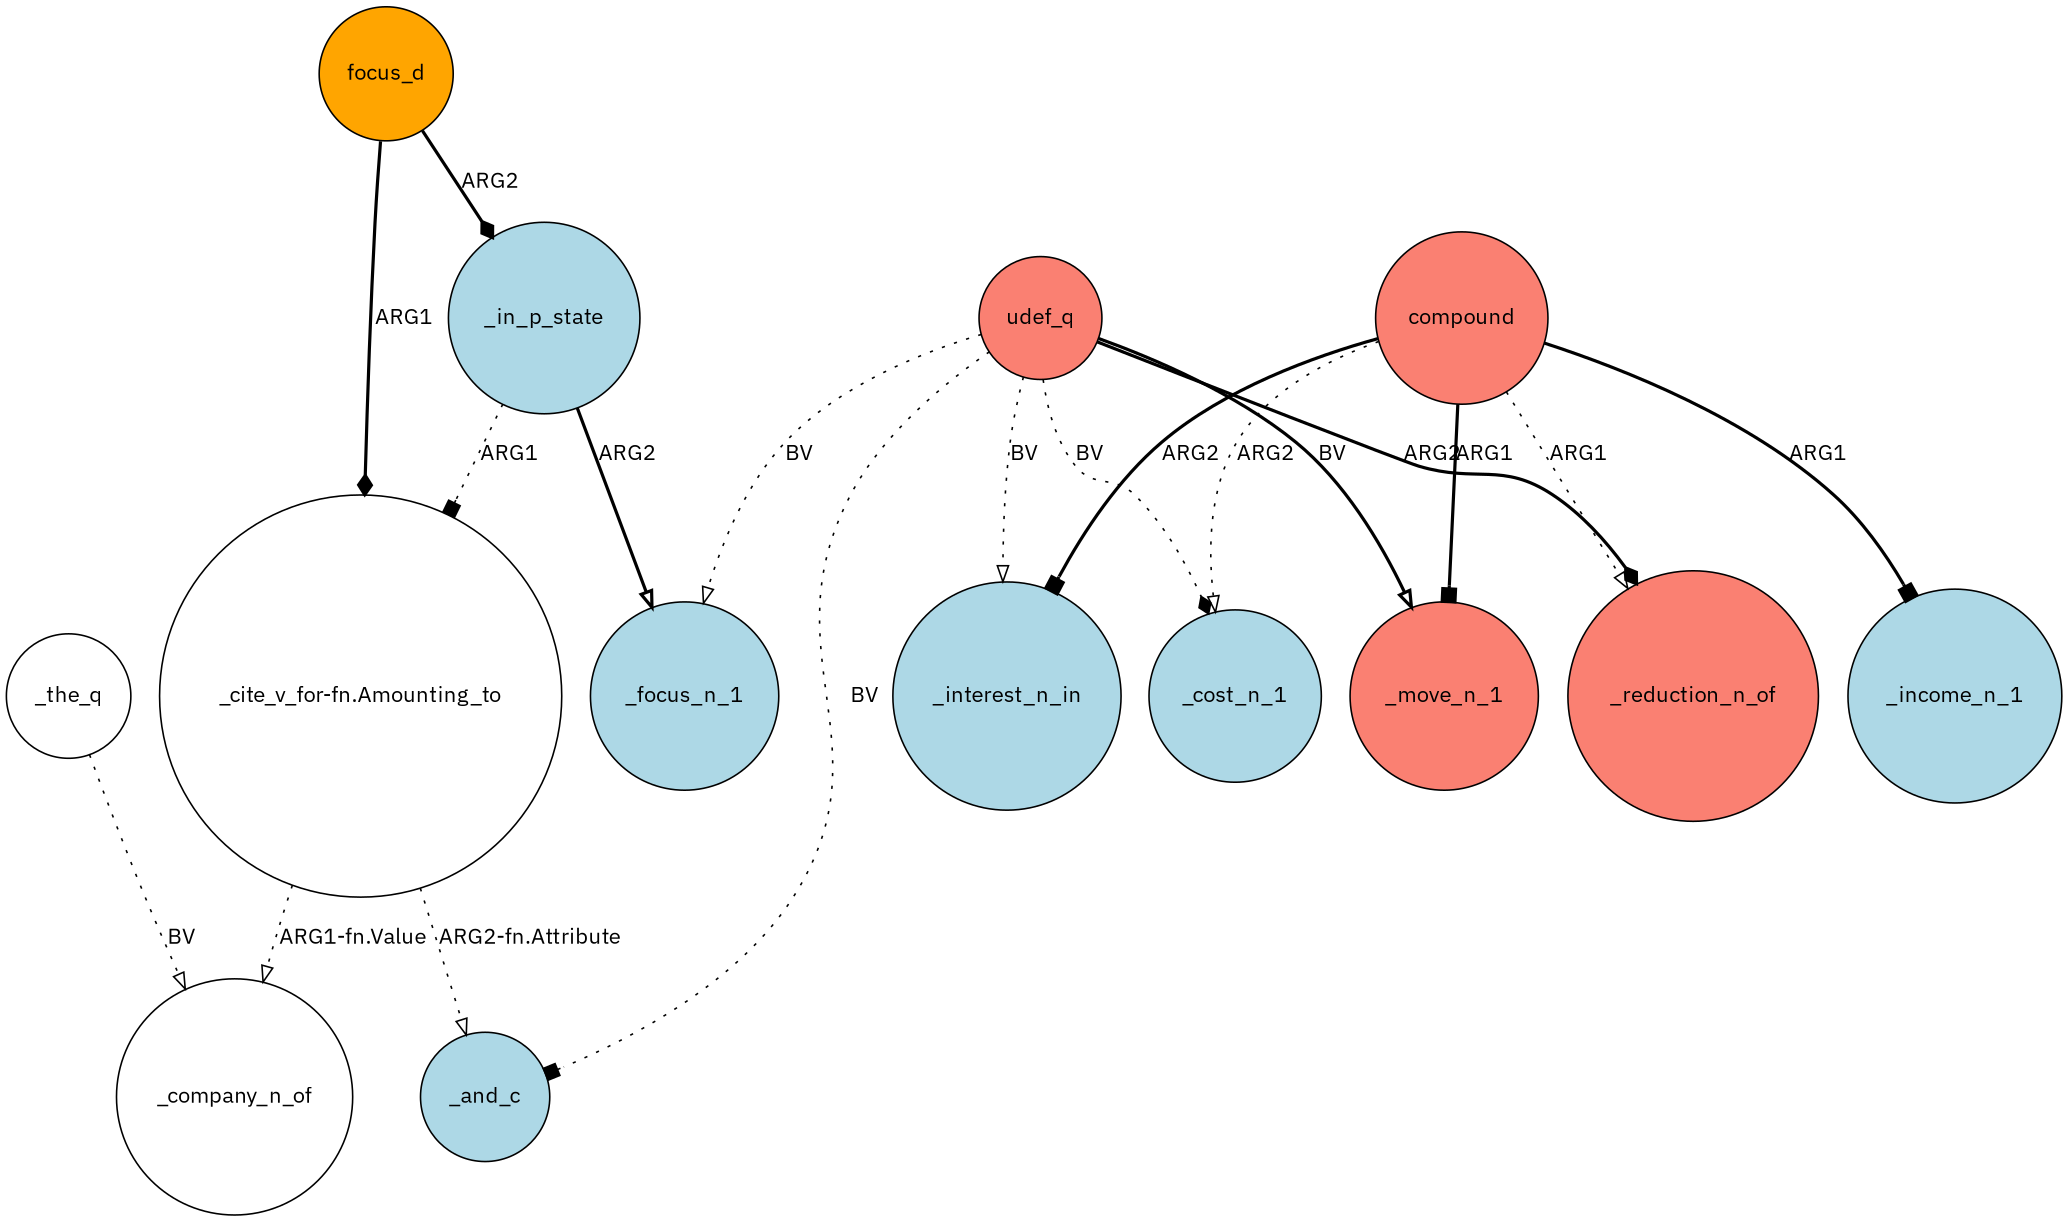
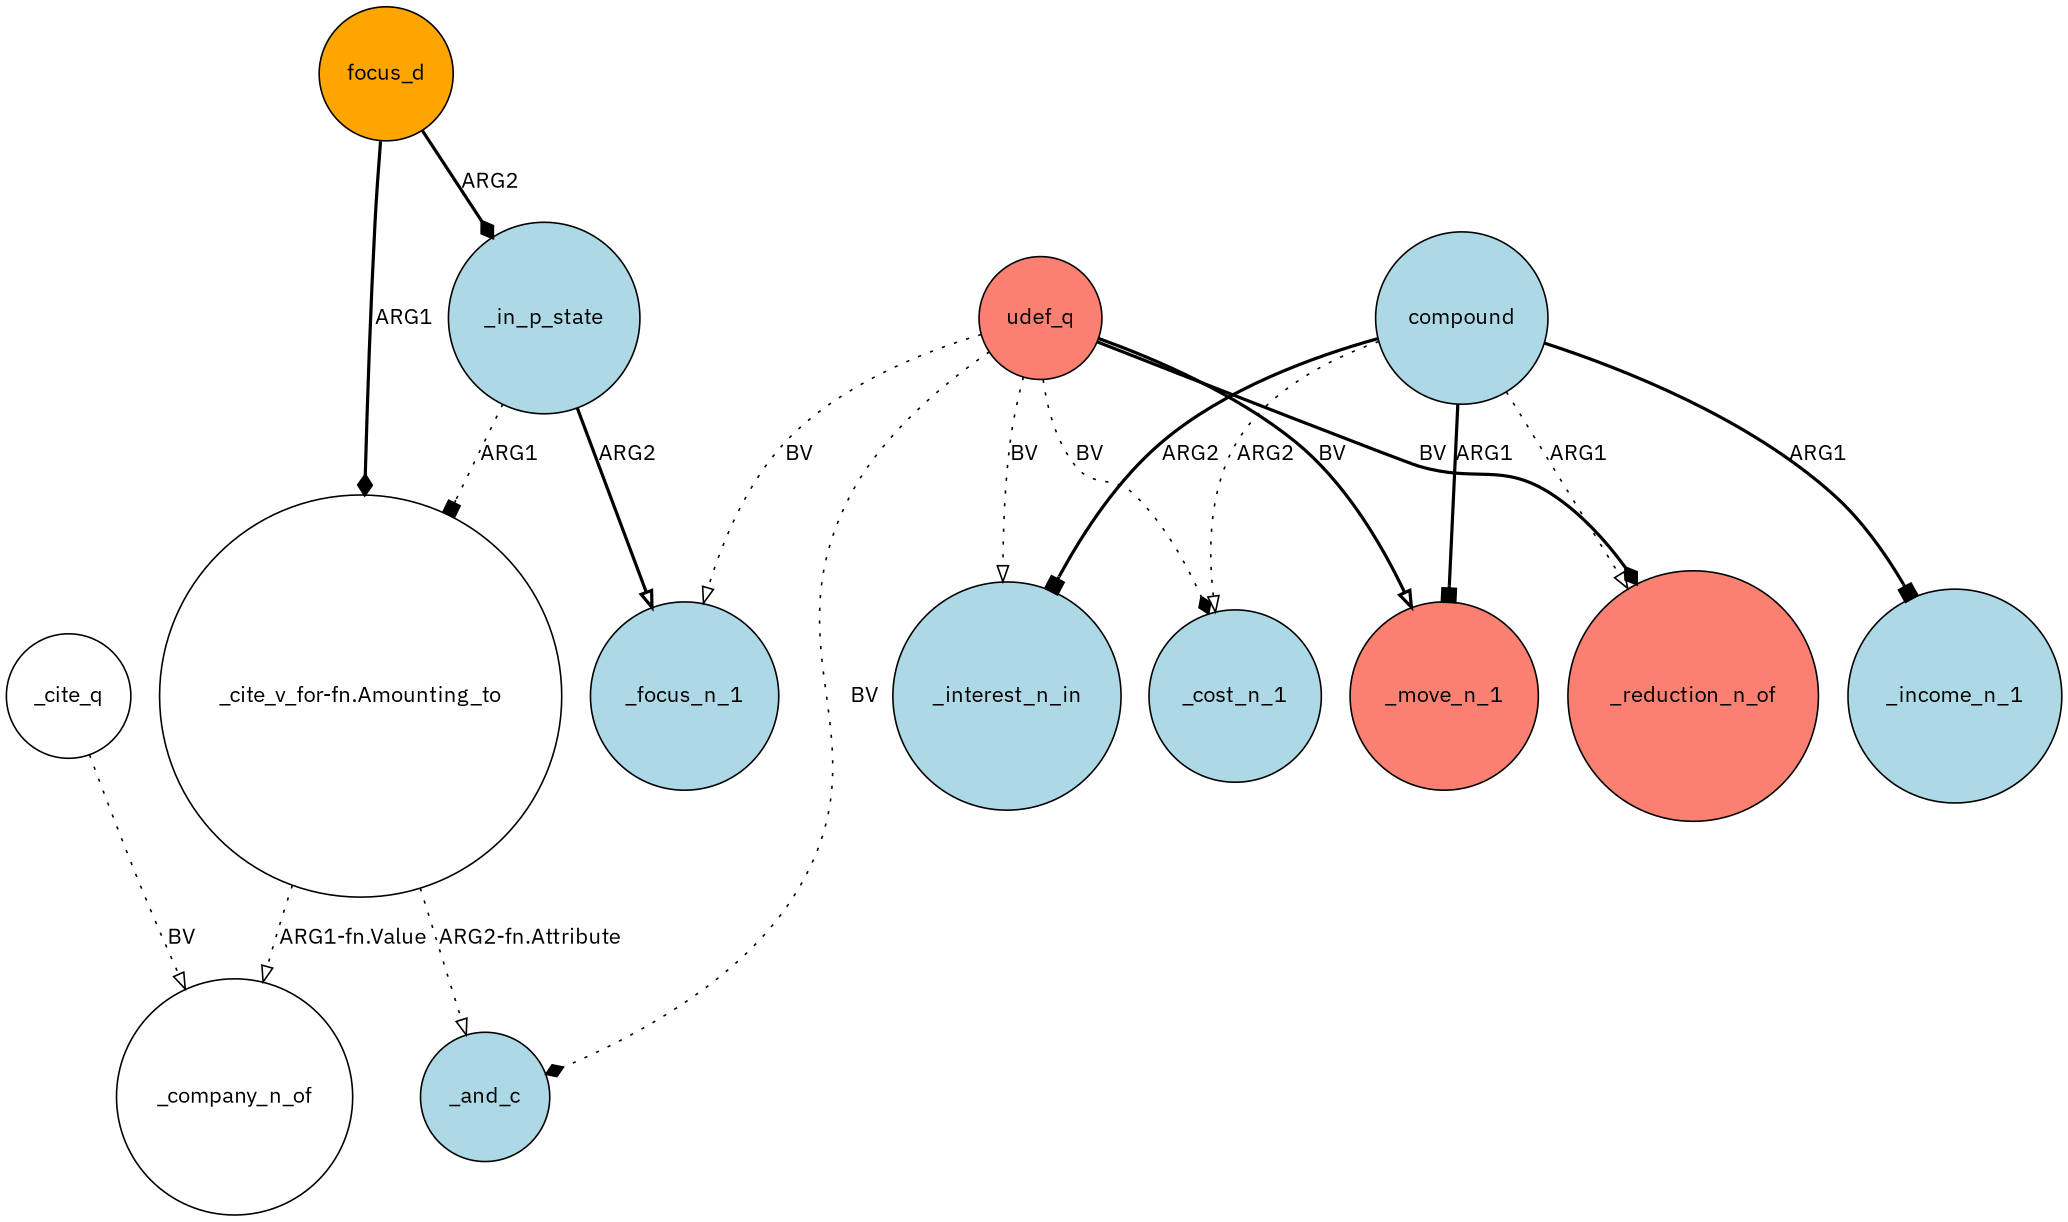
(1462, 318) -> (1462, 318)
(1433, 454) -> (1433, 454)
(69, 696) -> (69, 696)
(832, 741) -> (832, 741)
